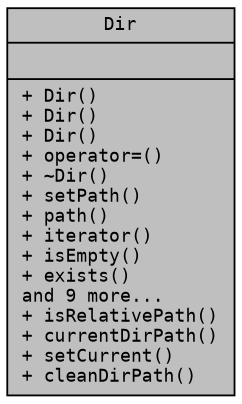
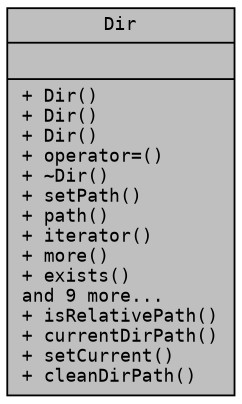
(83, 256) -> (66, 256)
